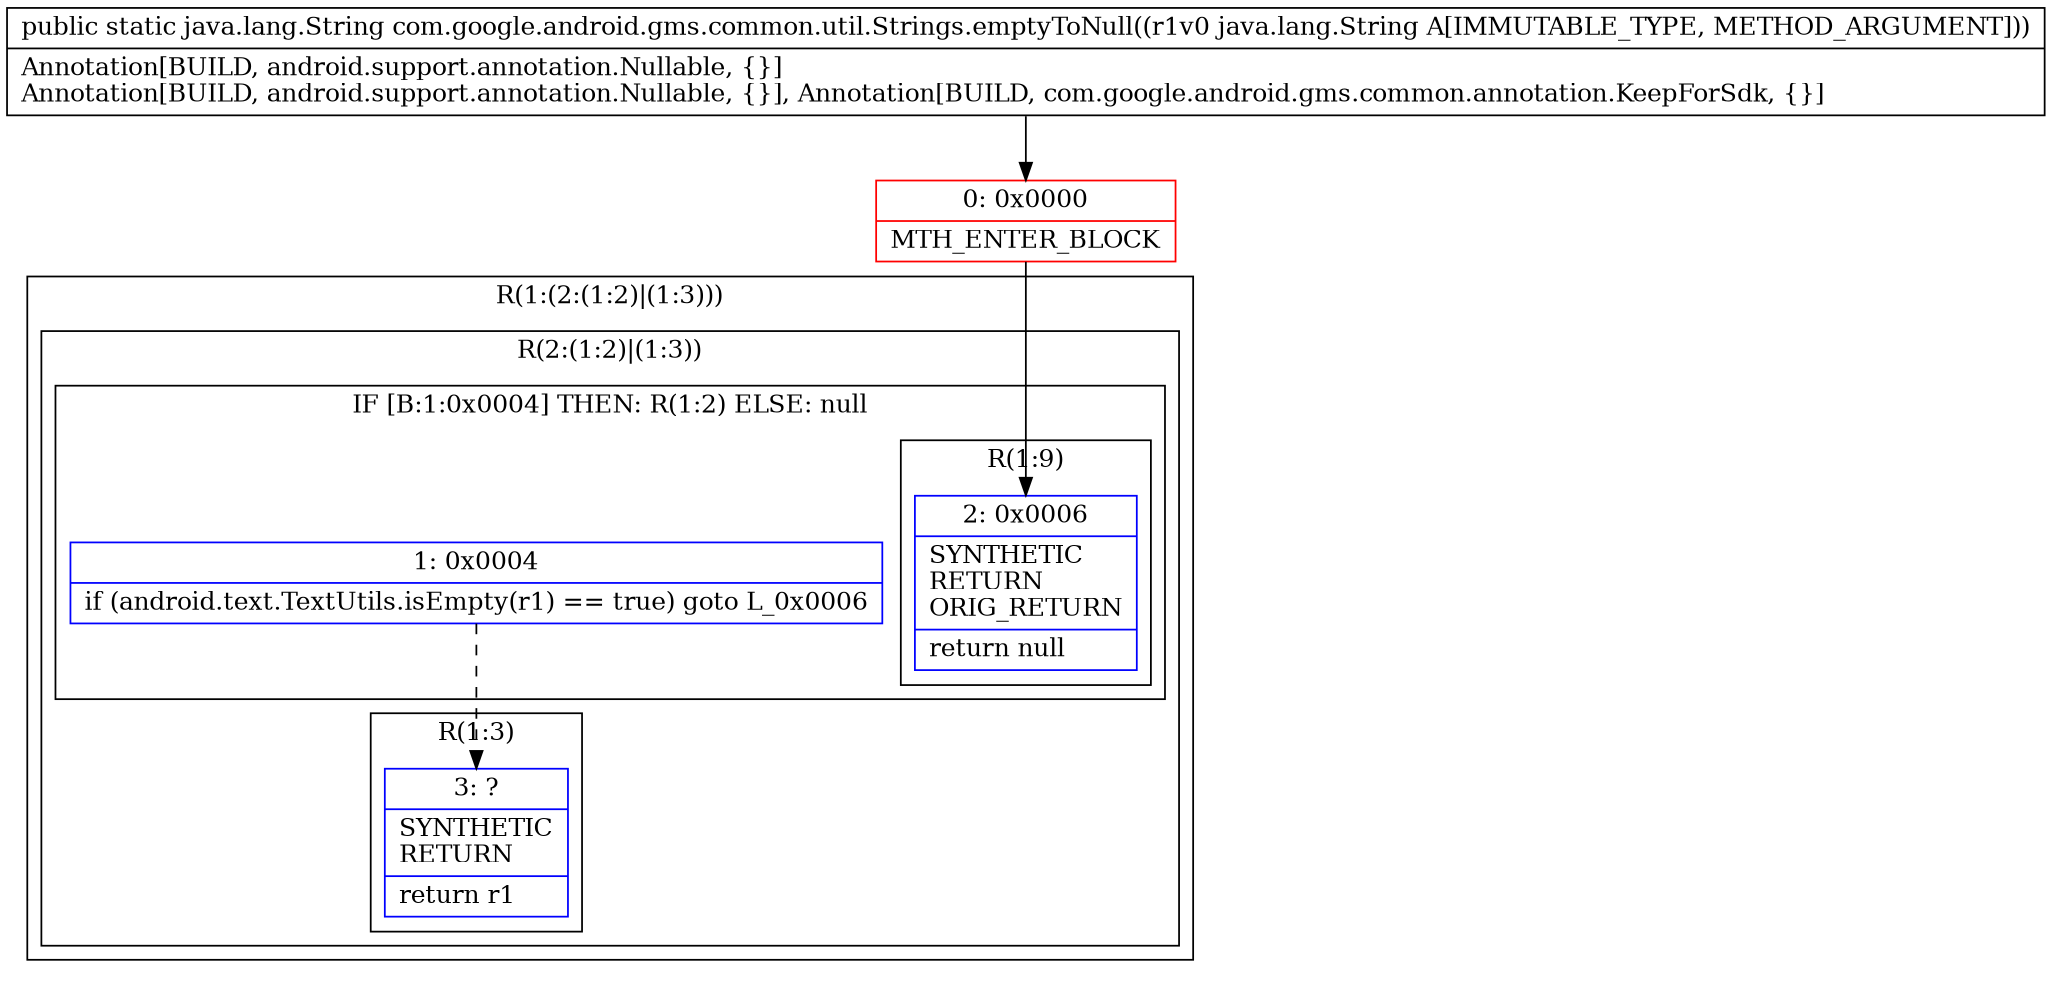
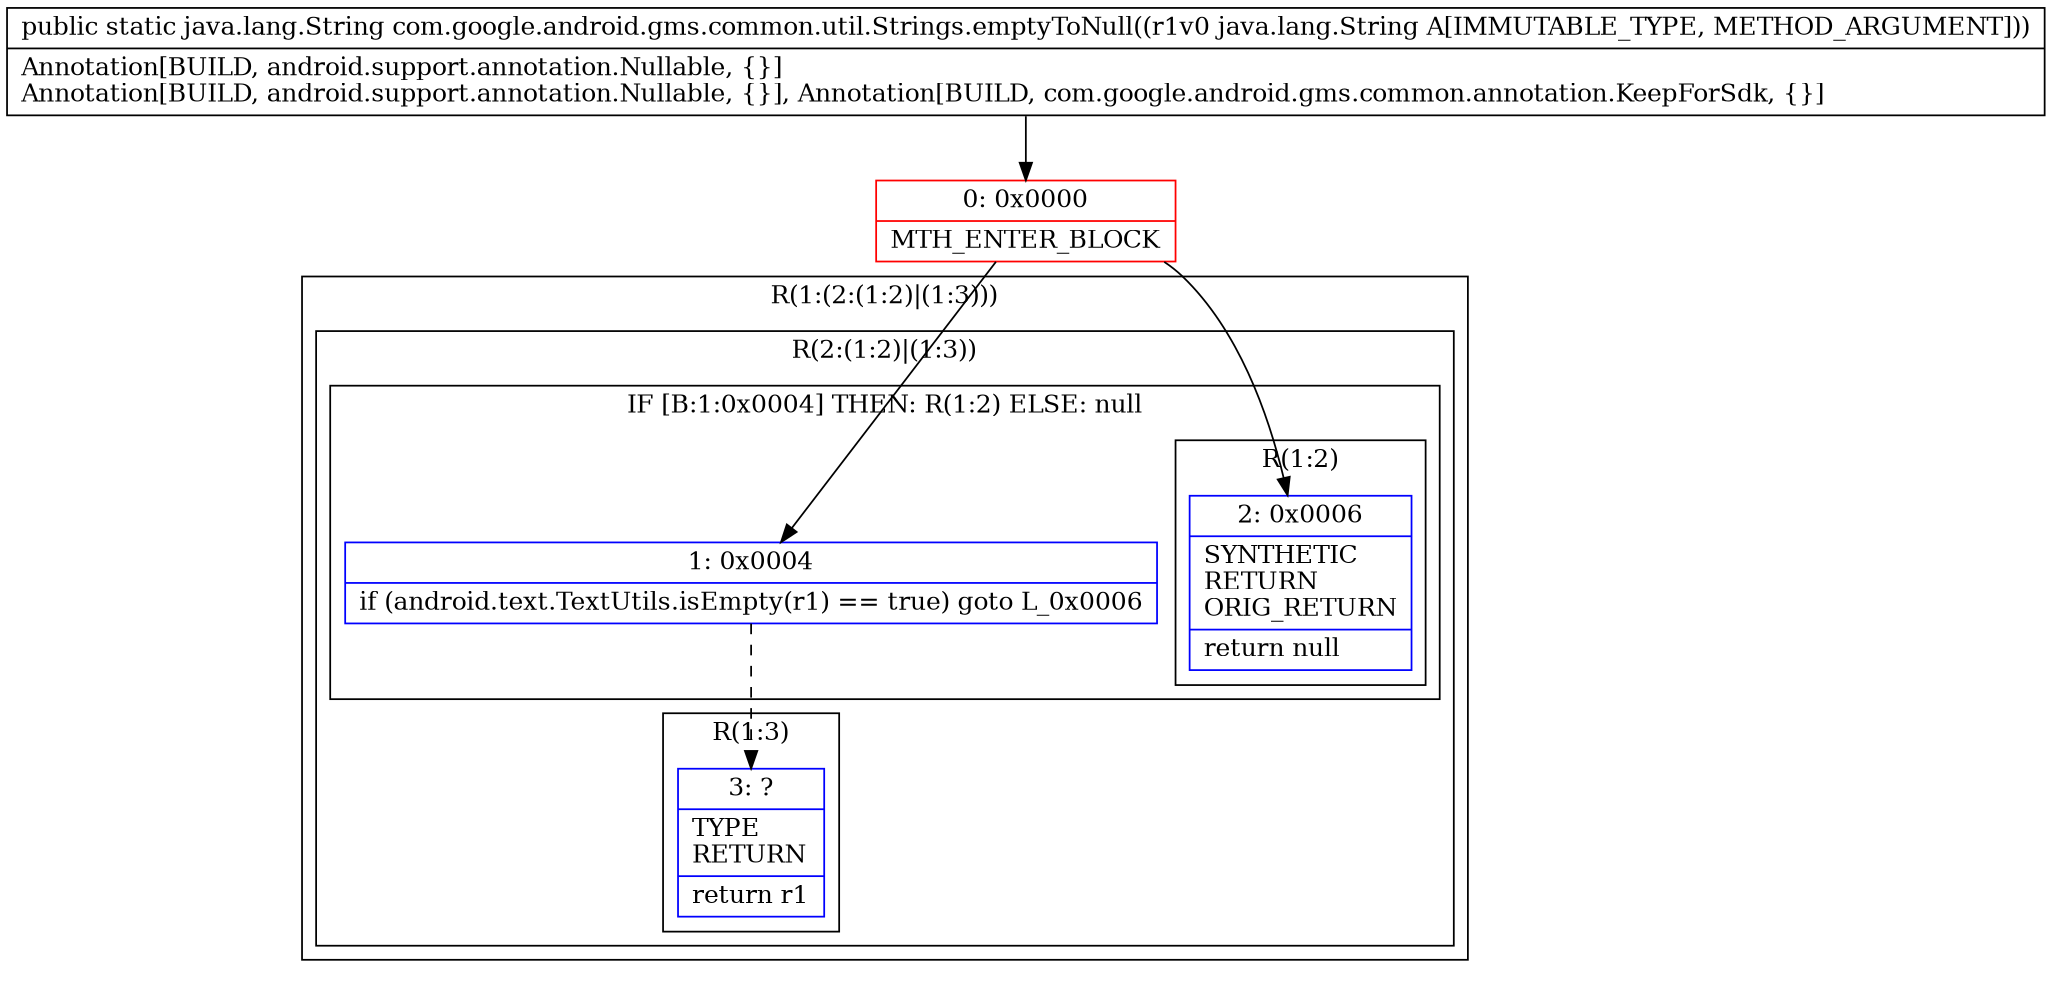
none -> (889, 402)
(1026, 461) -> (1301, 461)
(476, 829) -> (726, 829)
